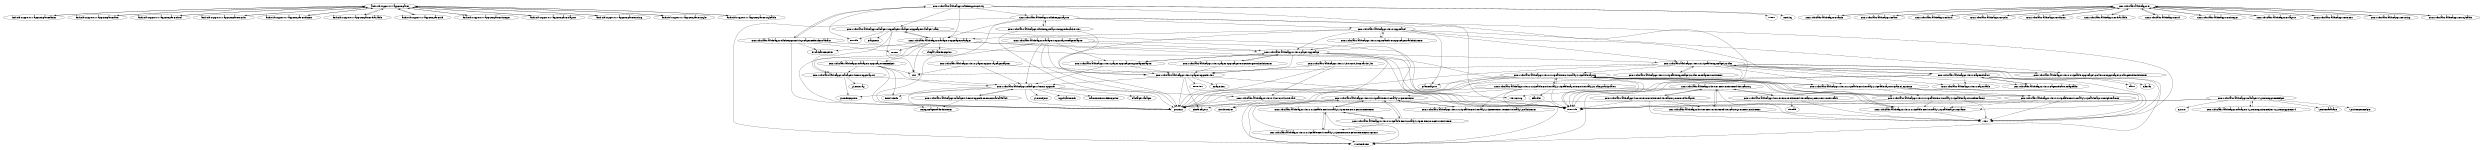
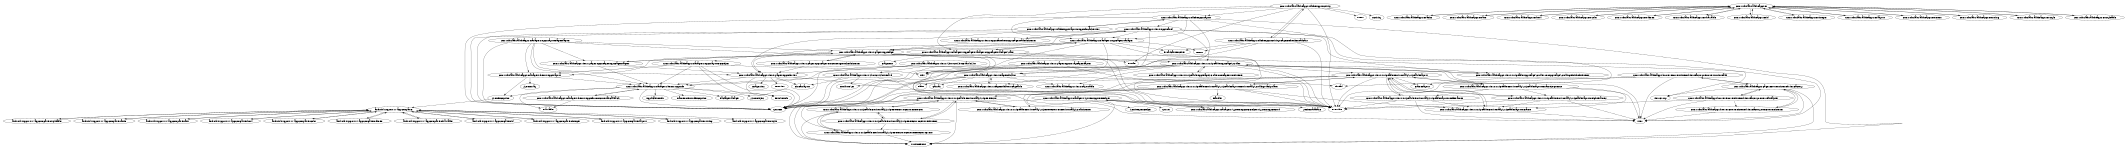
(541, 10) -> (451, 103)
none -> (2036, 18)
(940, 52) -> none
(1081, 69) -> (1198, 82)
(1716, 87) -> (1768, 87)
(1167, 93) -> (760, 81)
(936, 110) -> (548, 110)
